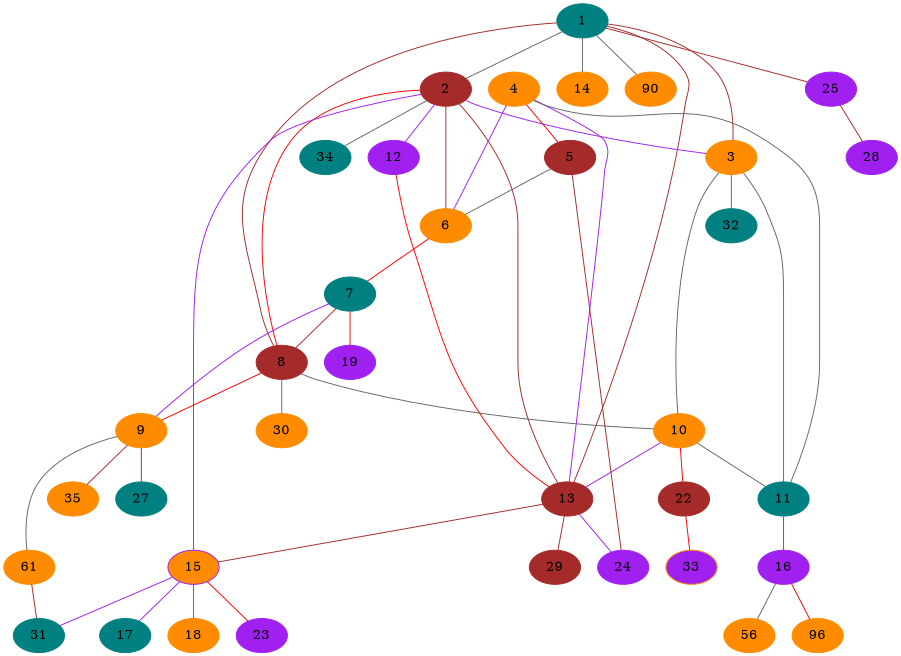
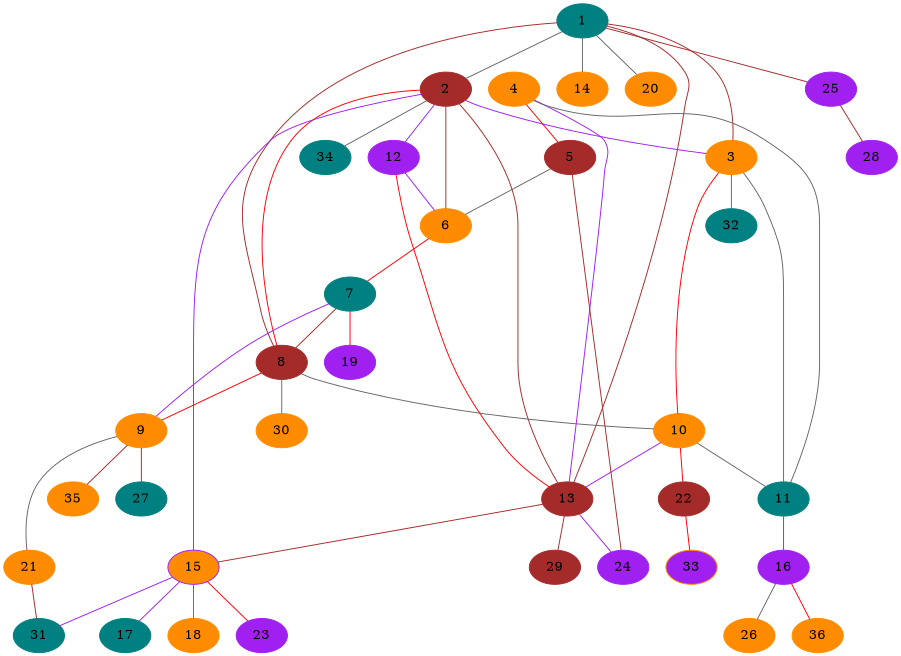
(651, 89) -> (651, 89)
(480, 157) -> (420, 192)
(680, 289) -> (680, 289)
(29, 567) -> (29, 567)
(749, 636) -> (749, 636)
(818, 636) -> (818, 636)
